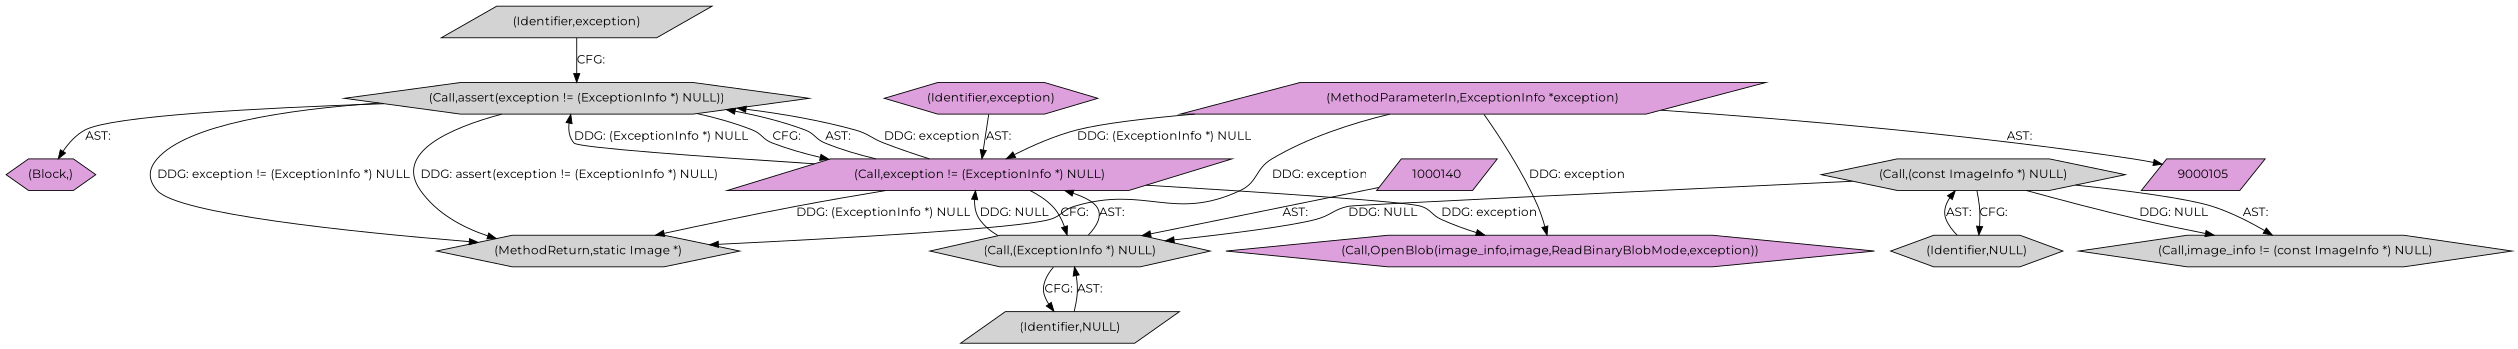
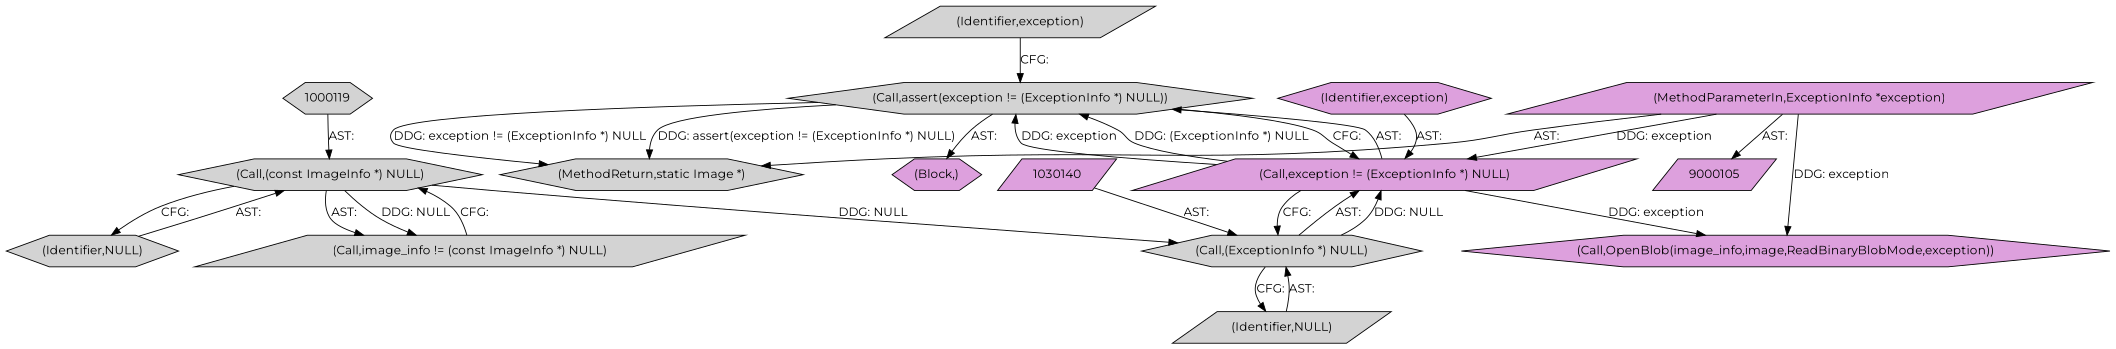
none -> (328, 98)
(1164, 136) -> (1665, 136)
(1320, 175) -> (1549, 136)
(1437, 175) -> (1057, 175)
none -> (452, 208)
(775, 210) -> none
(2295, 251) -> (470, 251)
